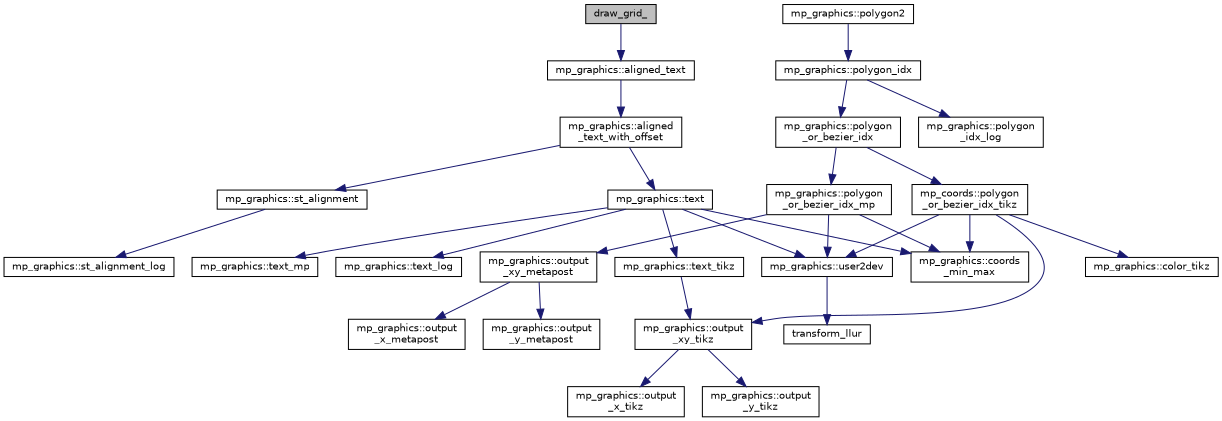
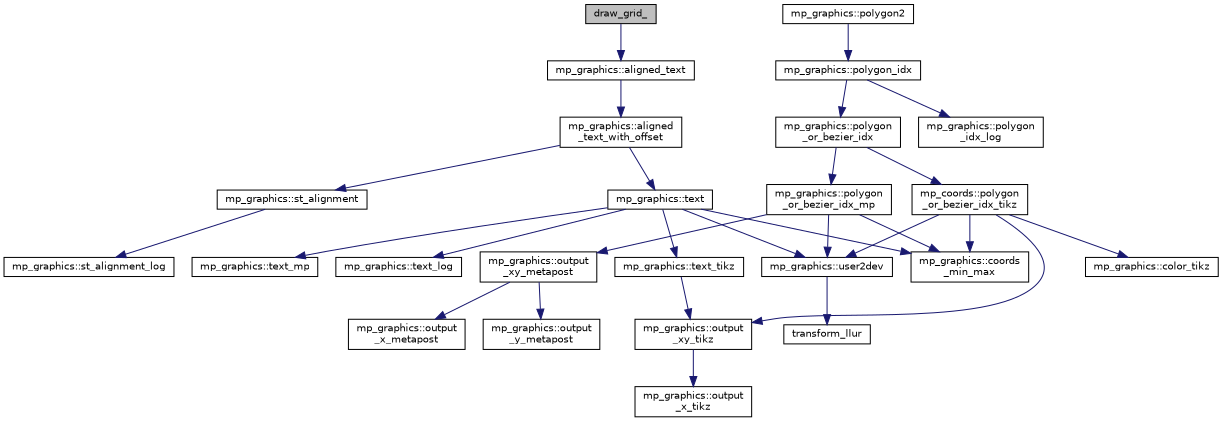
(761, 402) -> none
